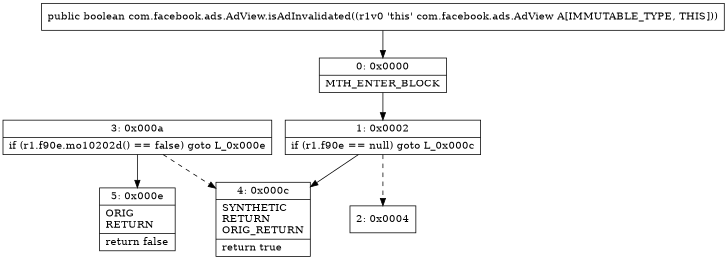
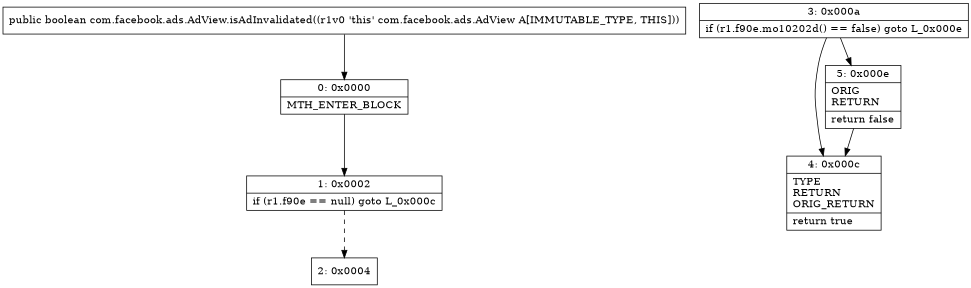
(186, 169) -> (815, 93)
(338, 169) -> (851, 139)
(255, 208) -> (807, 182)
